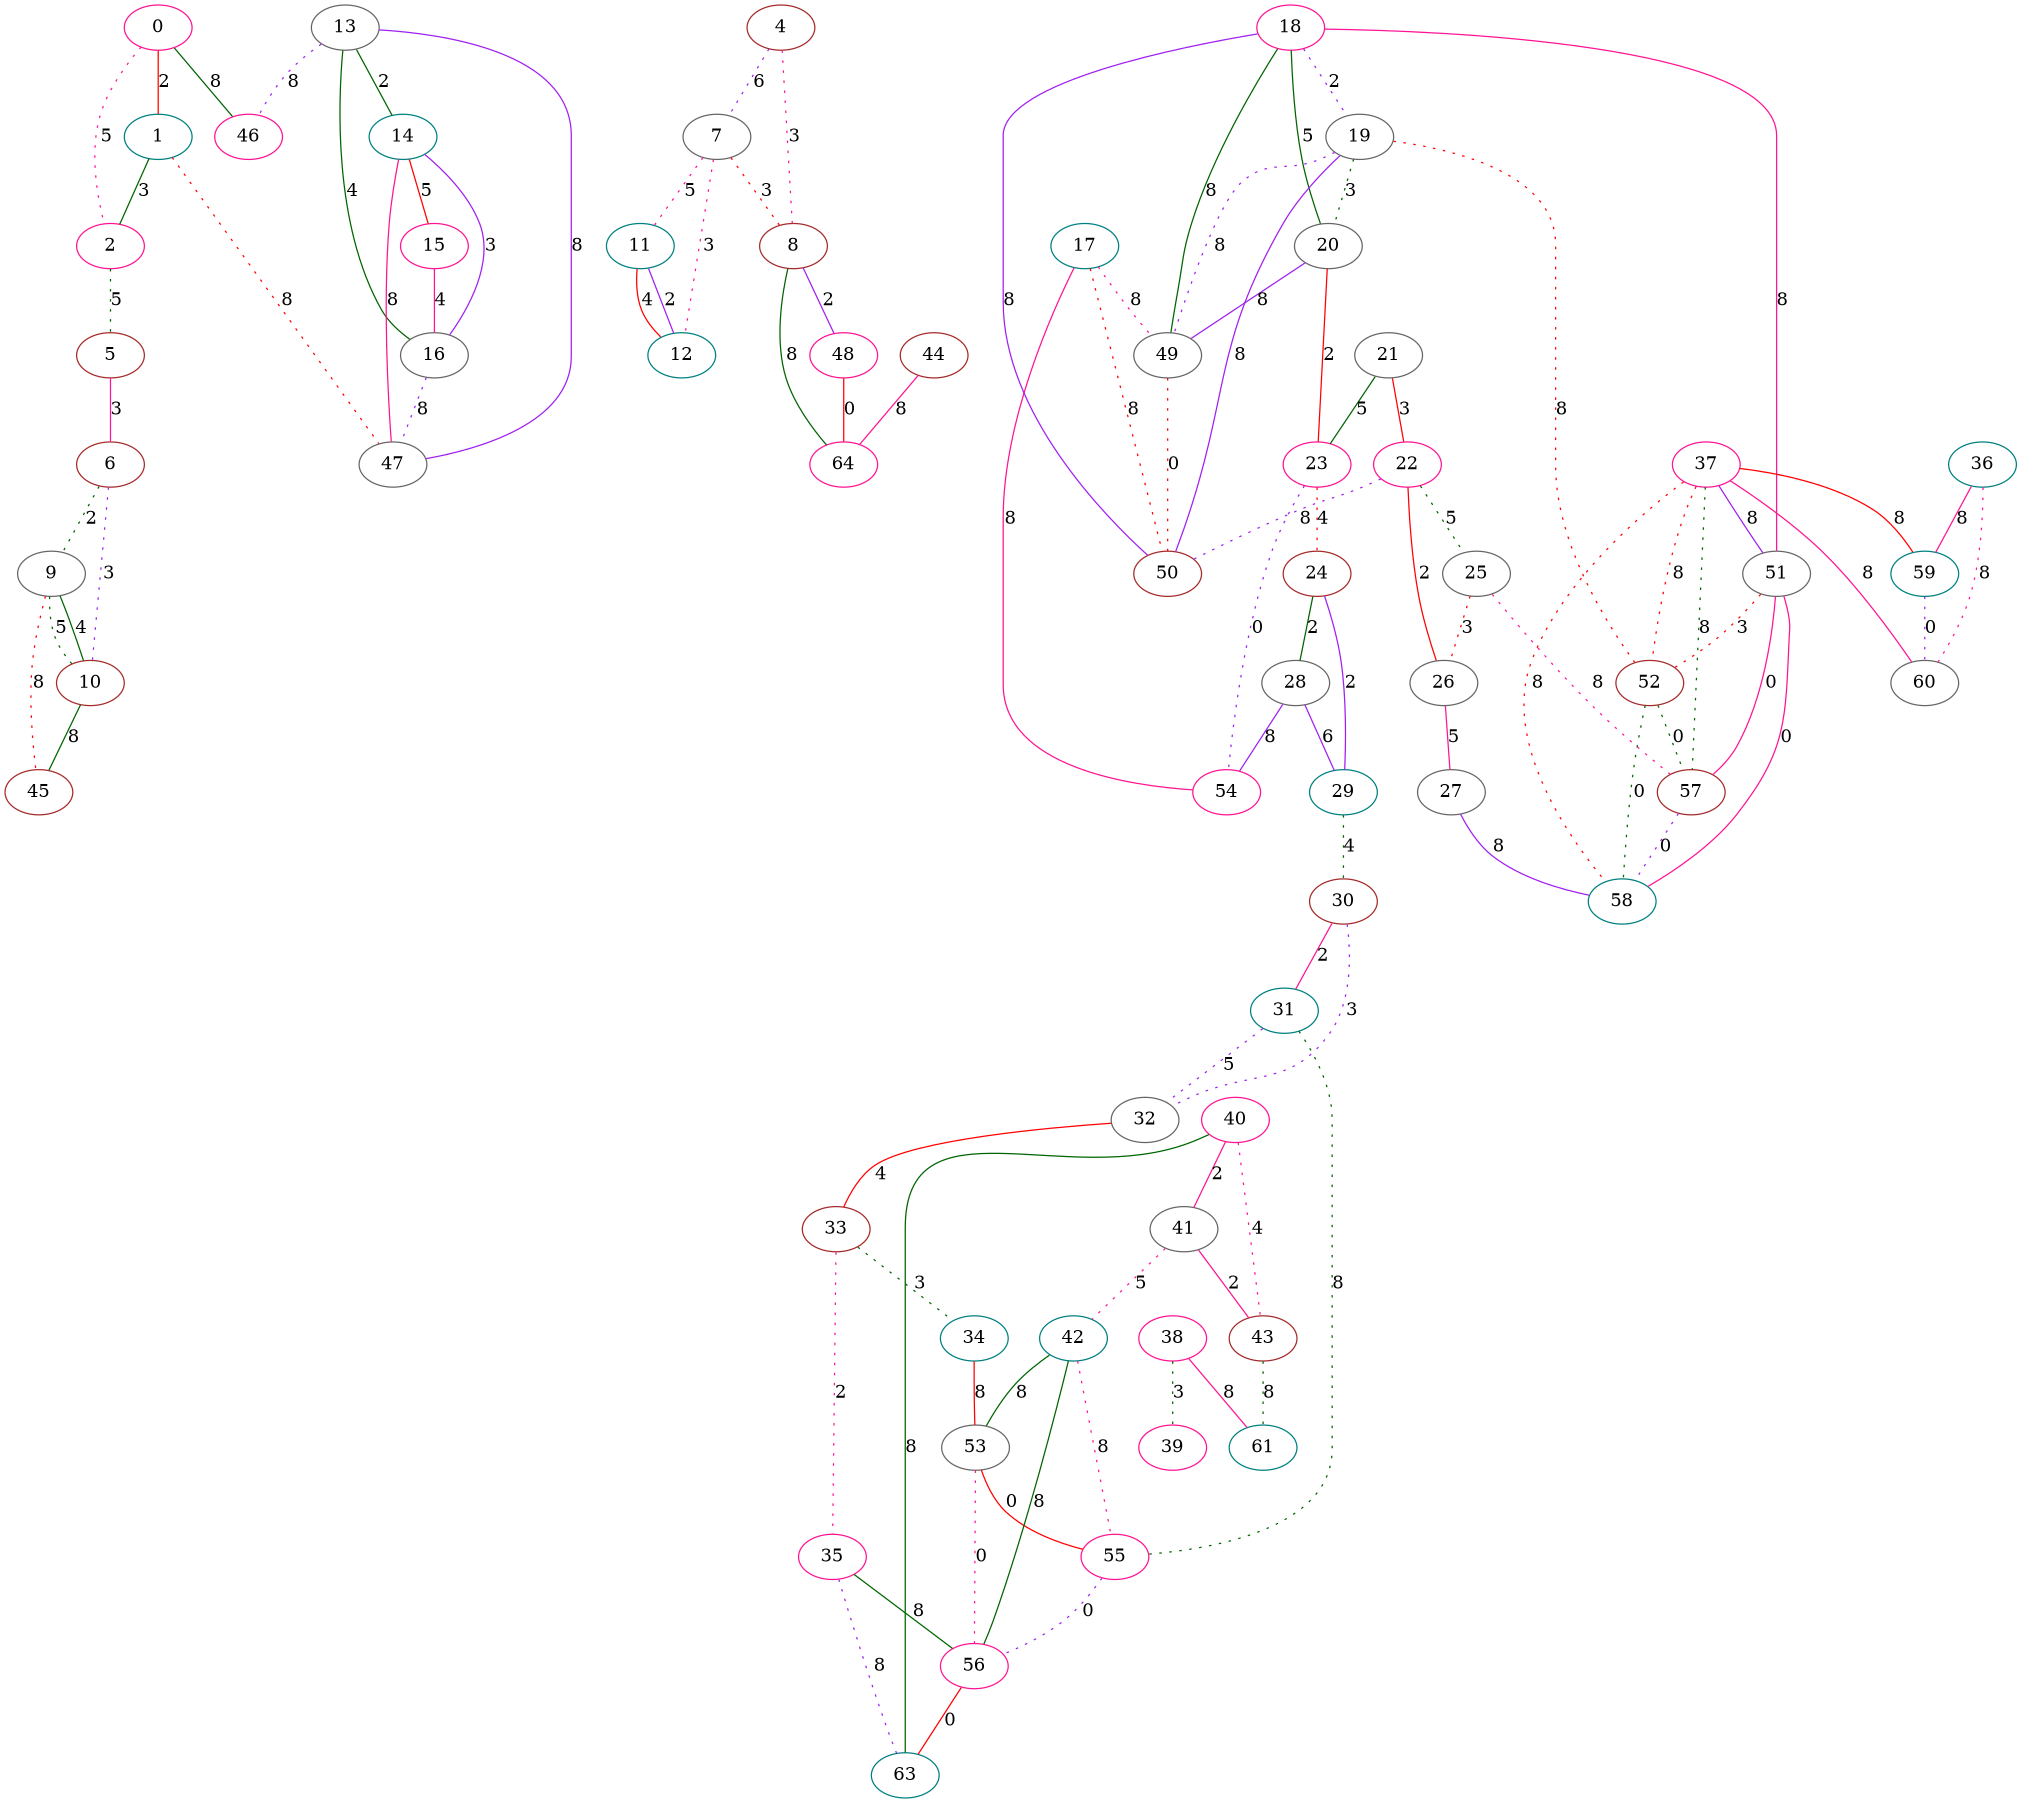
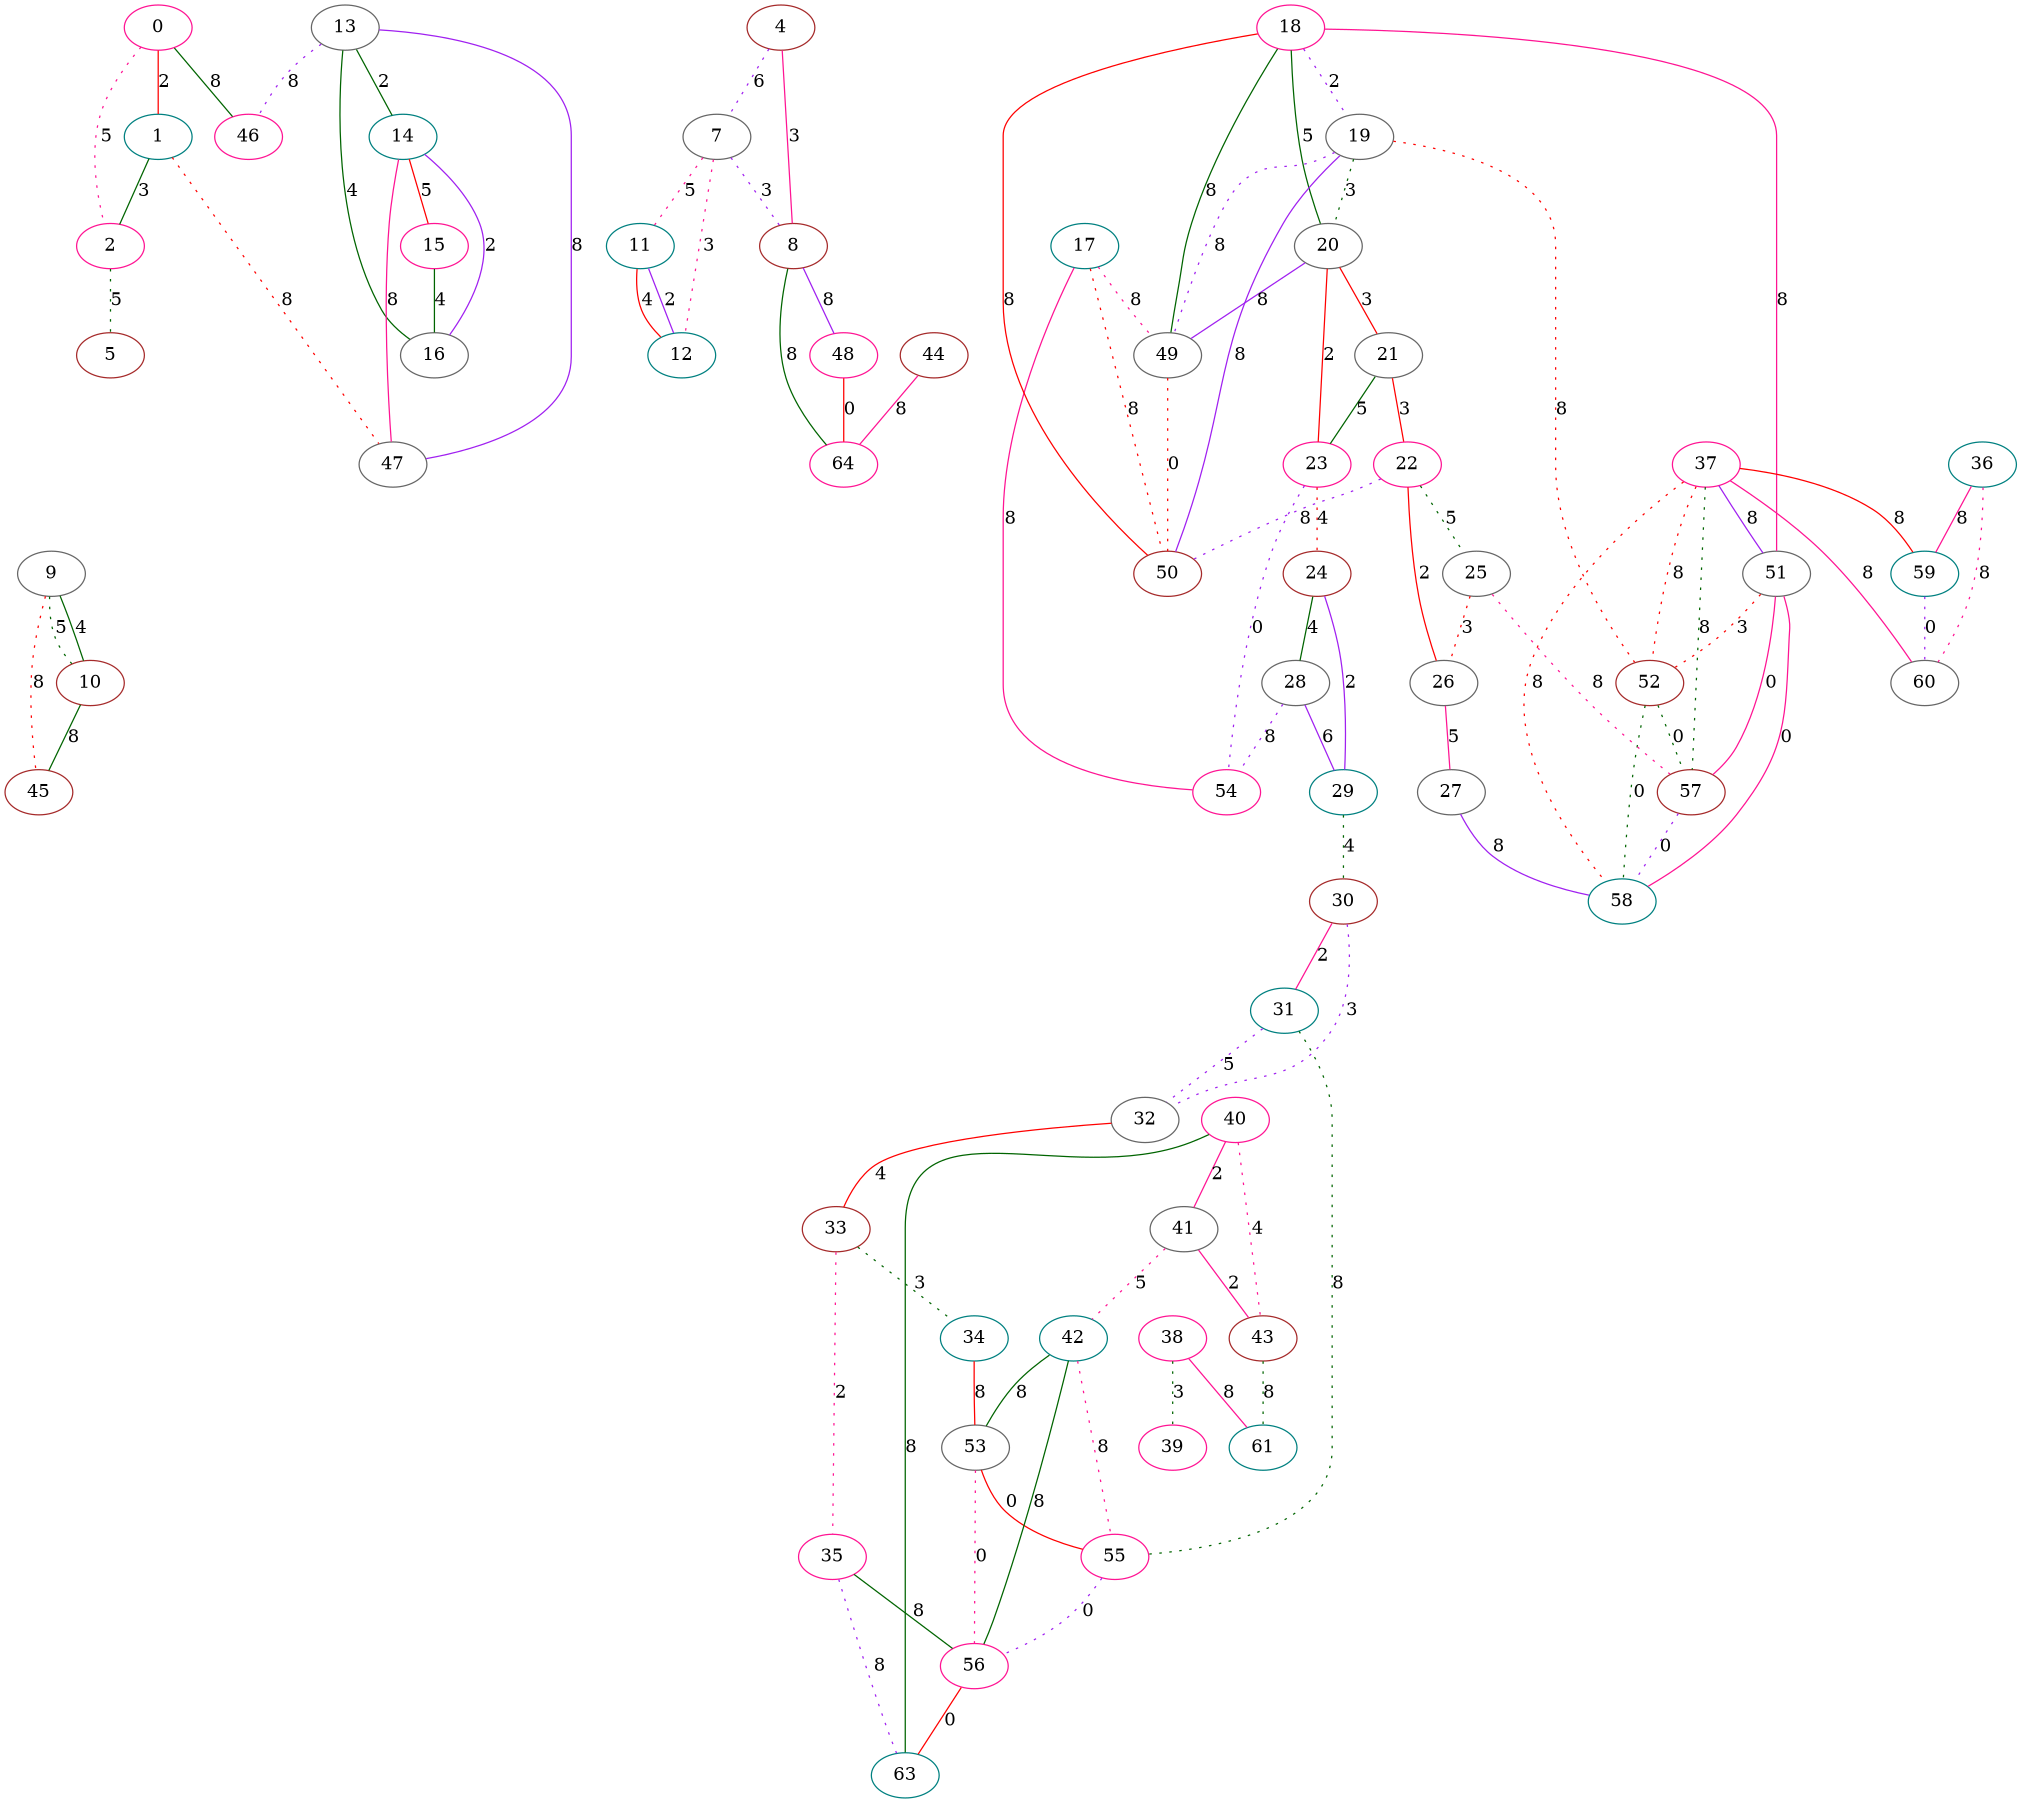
(787, 137) -> (787, 137)
(755, 192) -> (755, 192)
(1003, 227) -> (1003, 227)
(491, 246) -> (491, 246)
(434, 301) -> (434, 301)
(829, 301) -> (829, 301)
none -> (1358, 301)
(414, 410) -> none
(110, 465) -> none
(1313, 628) -> (1313, 628)
(1261, 738) -> (1261, 738)
